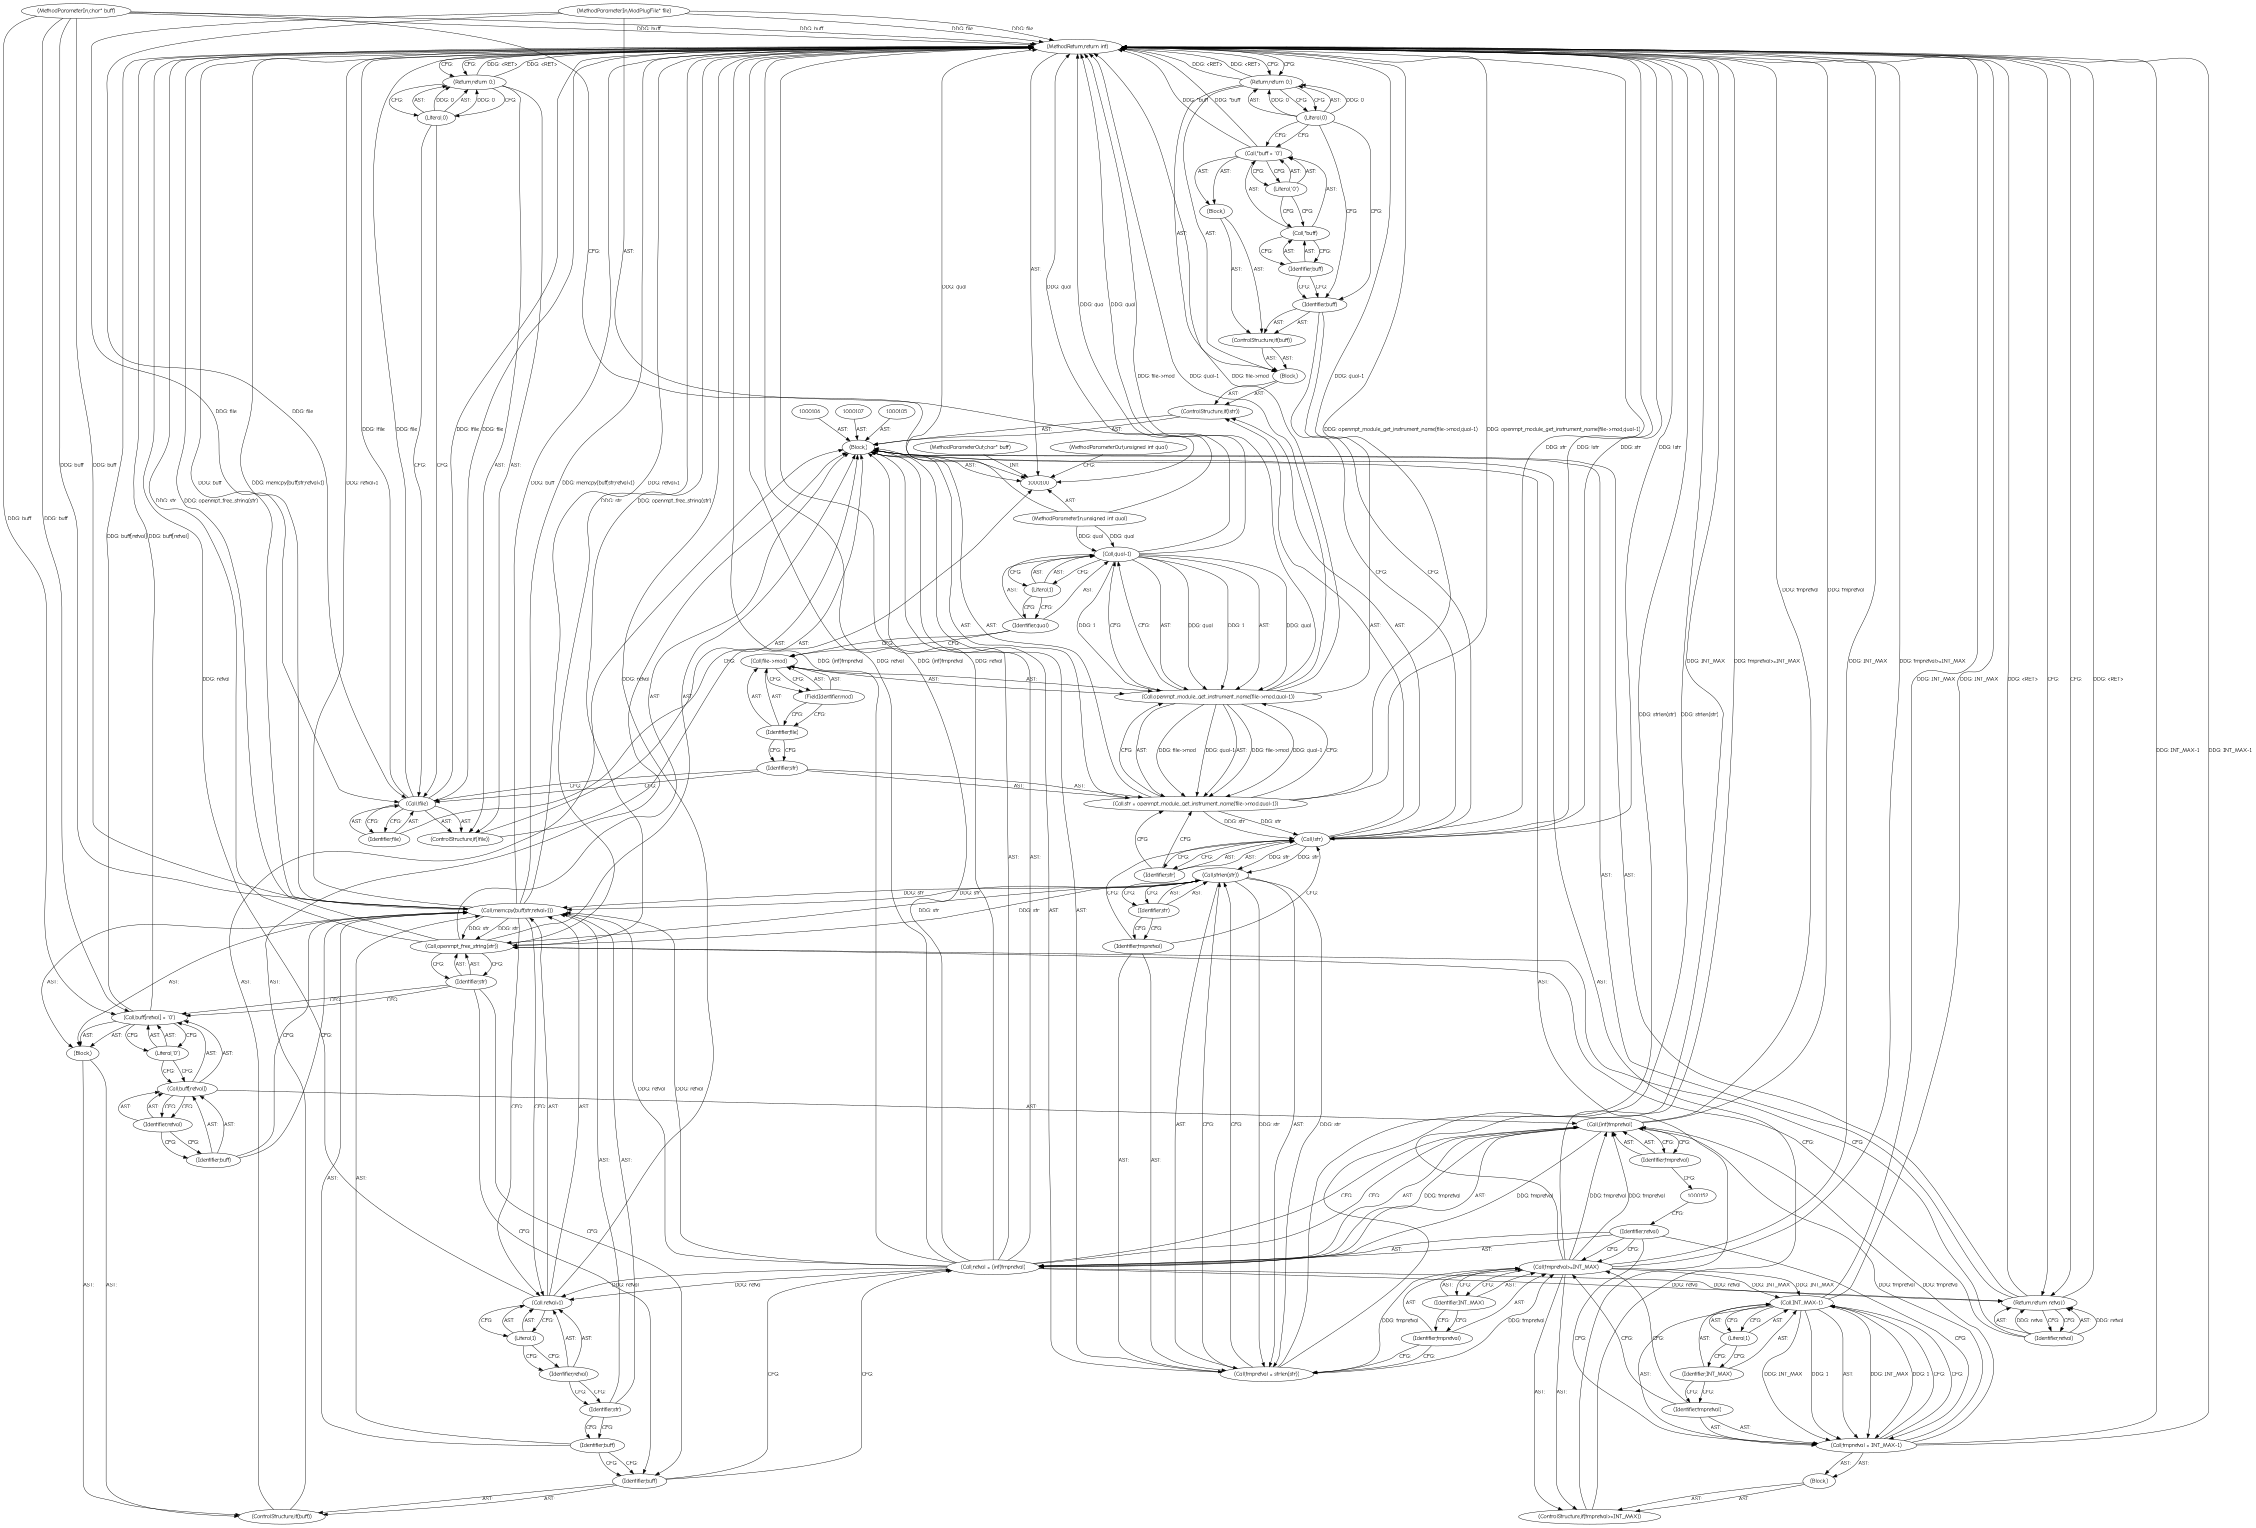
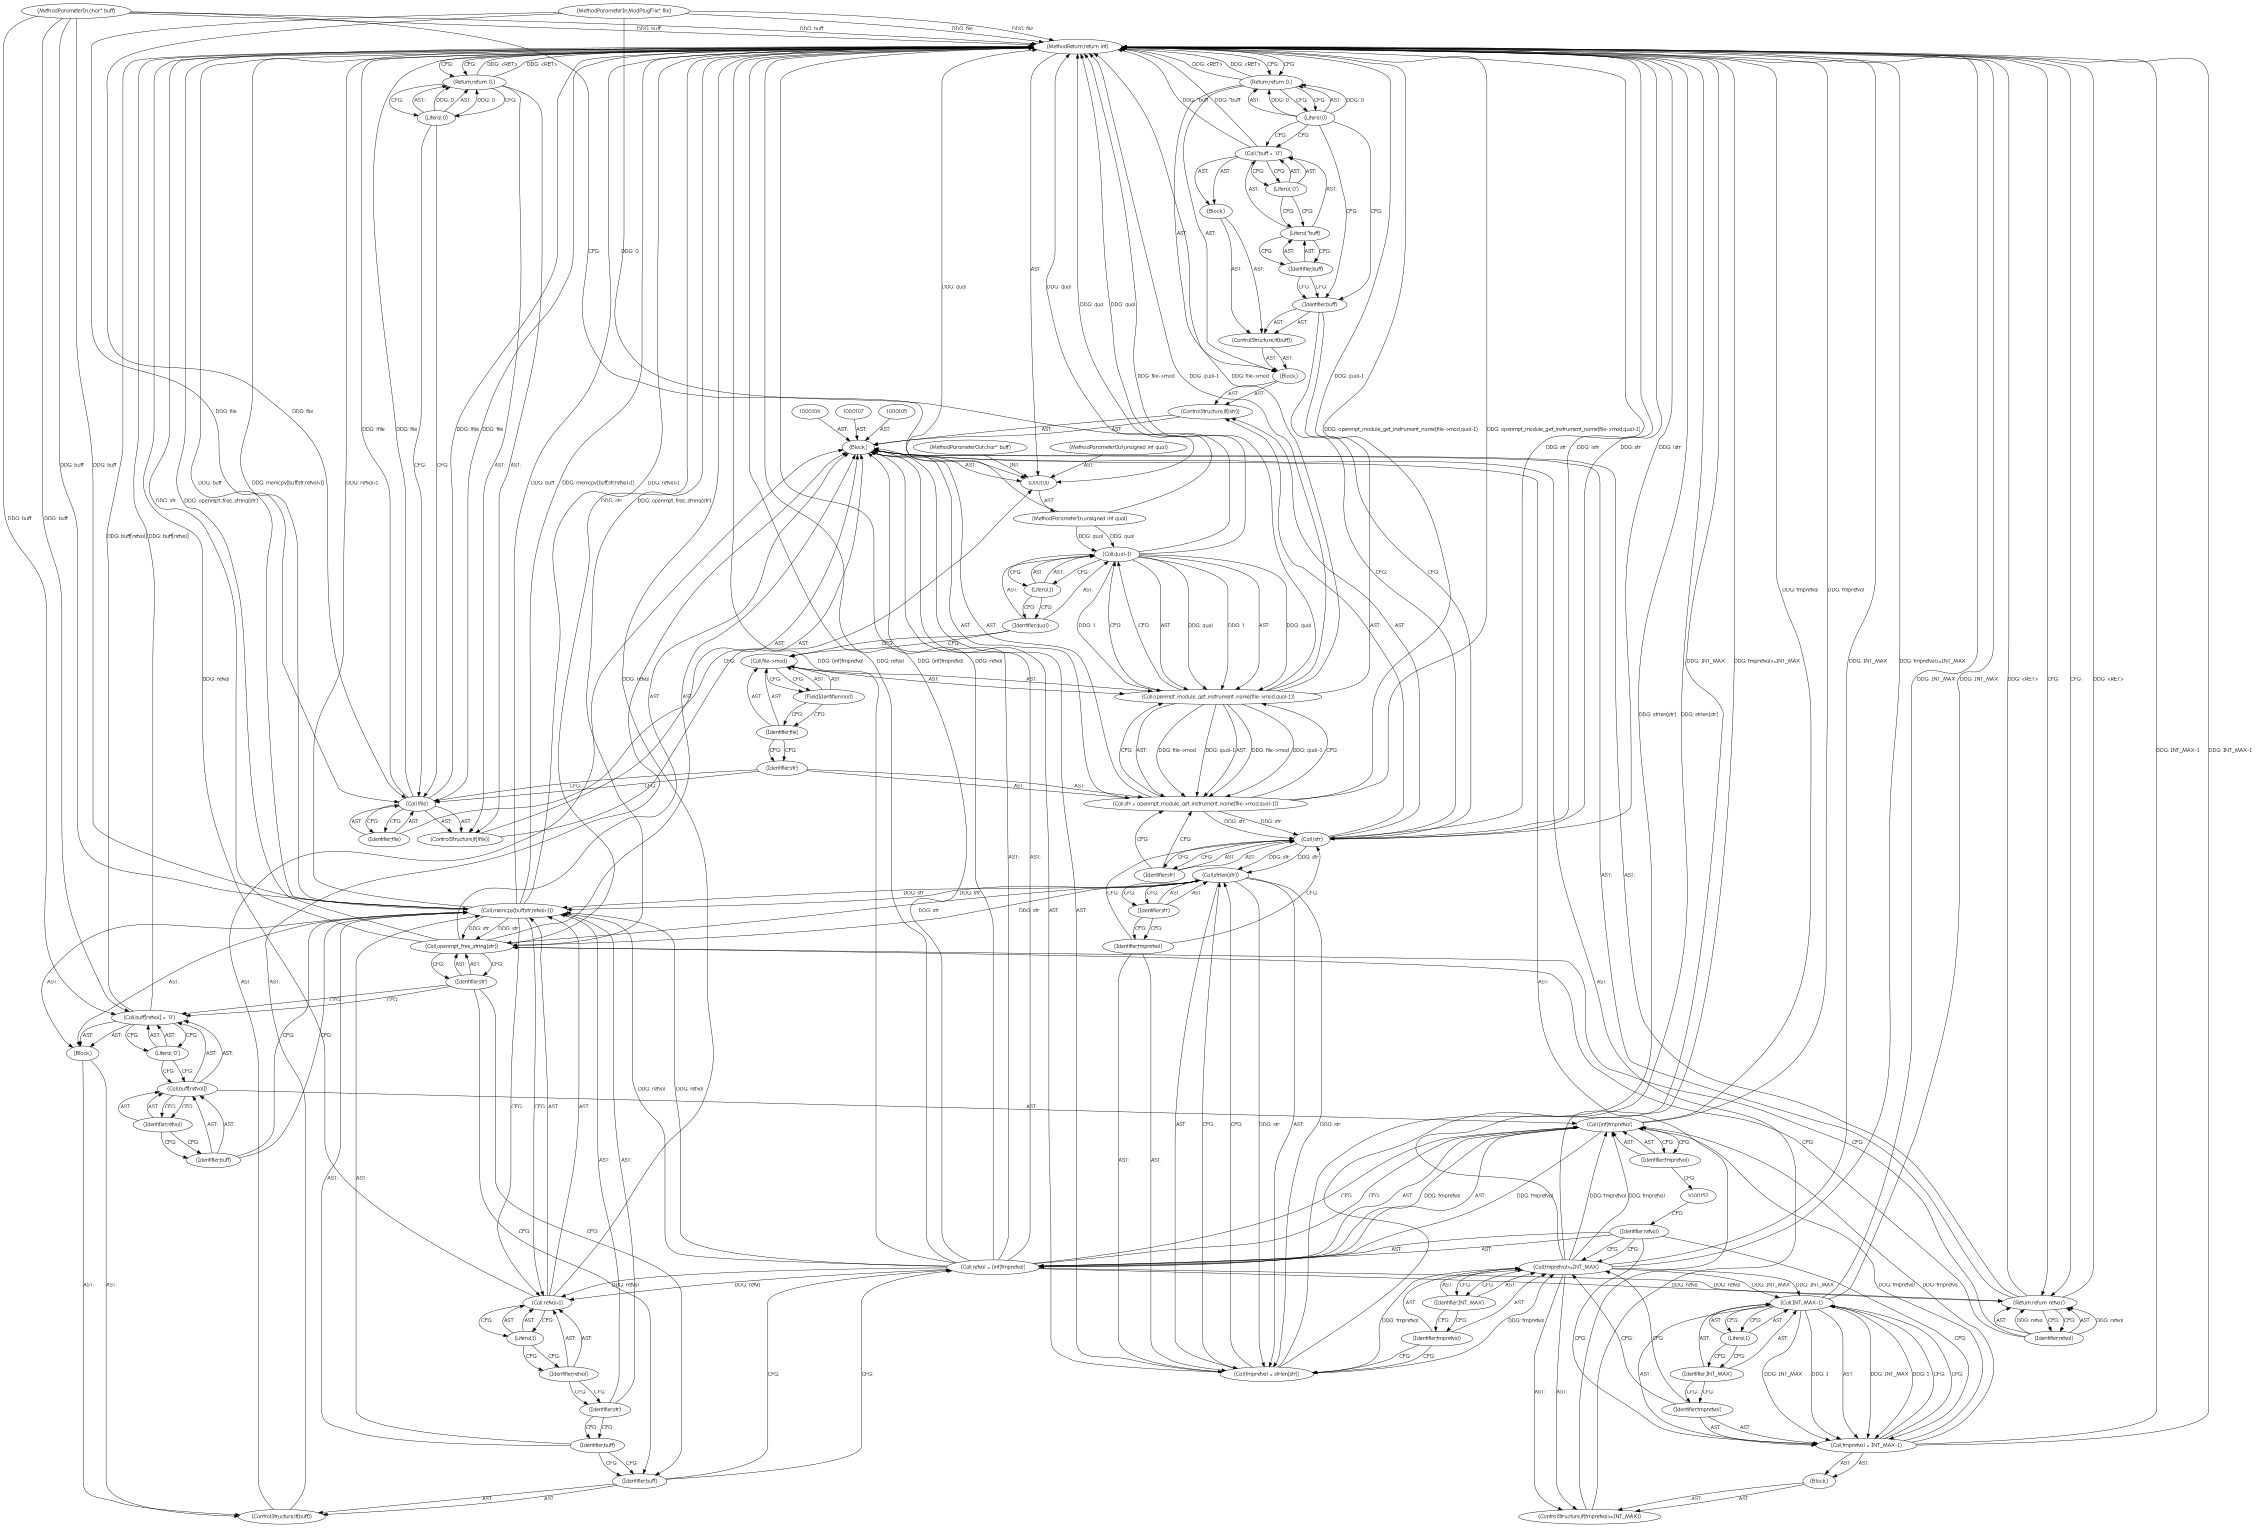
(1305, 234) -> (1305, 234)
(630, 251) -> (630, 251)
(1090, 465) -> (1090, 465)
(1062, 501) -> (1042, 502)
